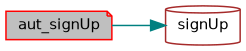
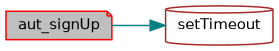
(203, 25) -> (219, 25)
